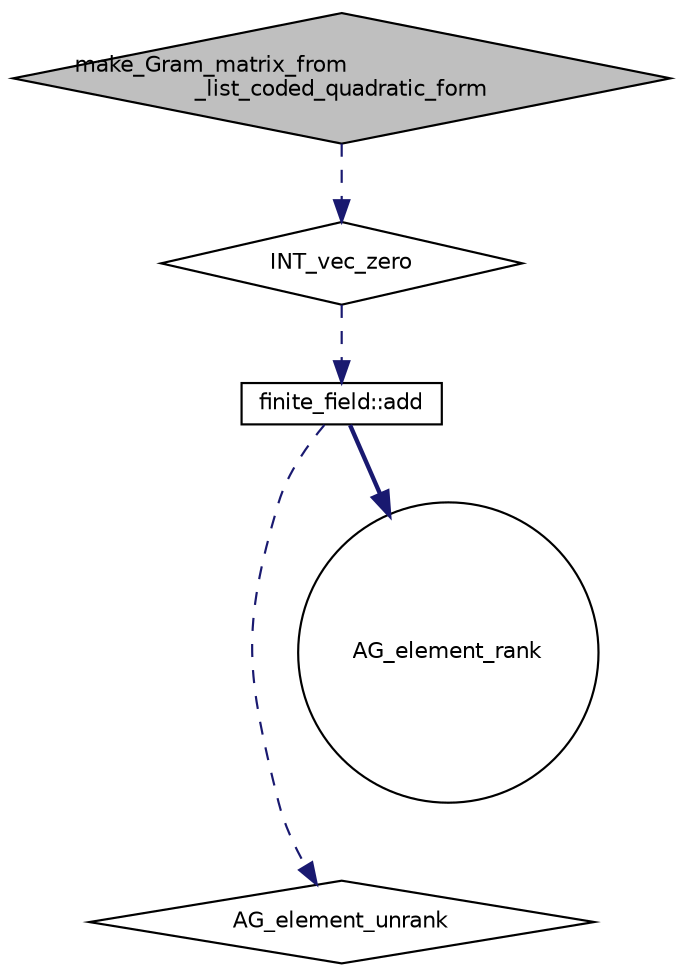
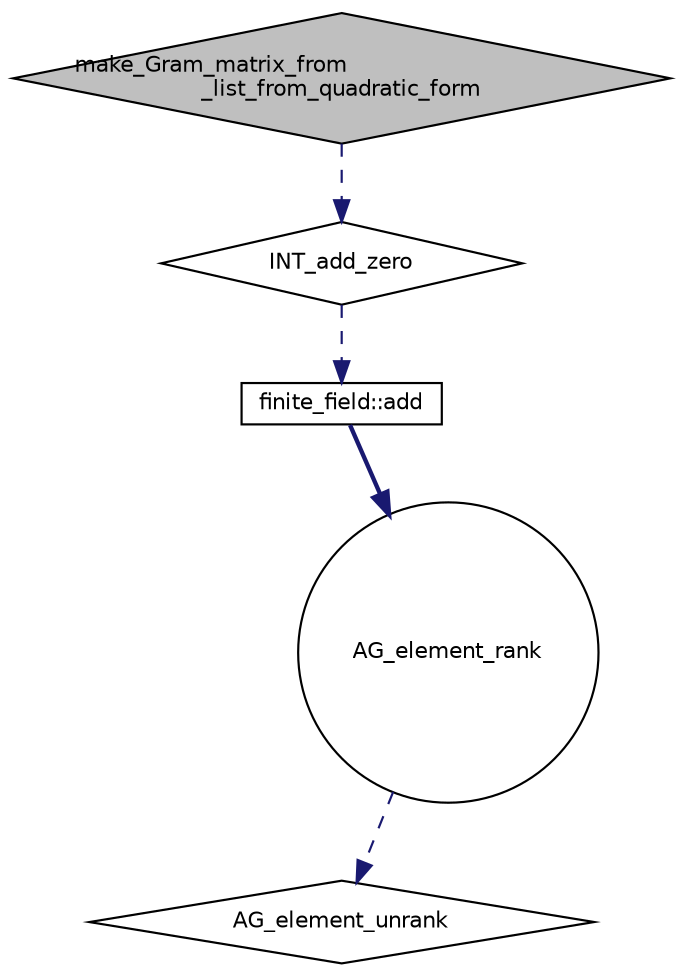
(342, 78) -> (342, 78)
(342, 263) -> (342, 263)
(253, 642) -> (379, 827)
